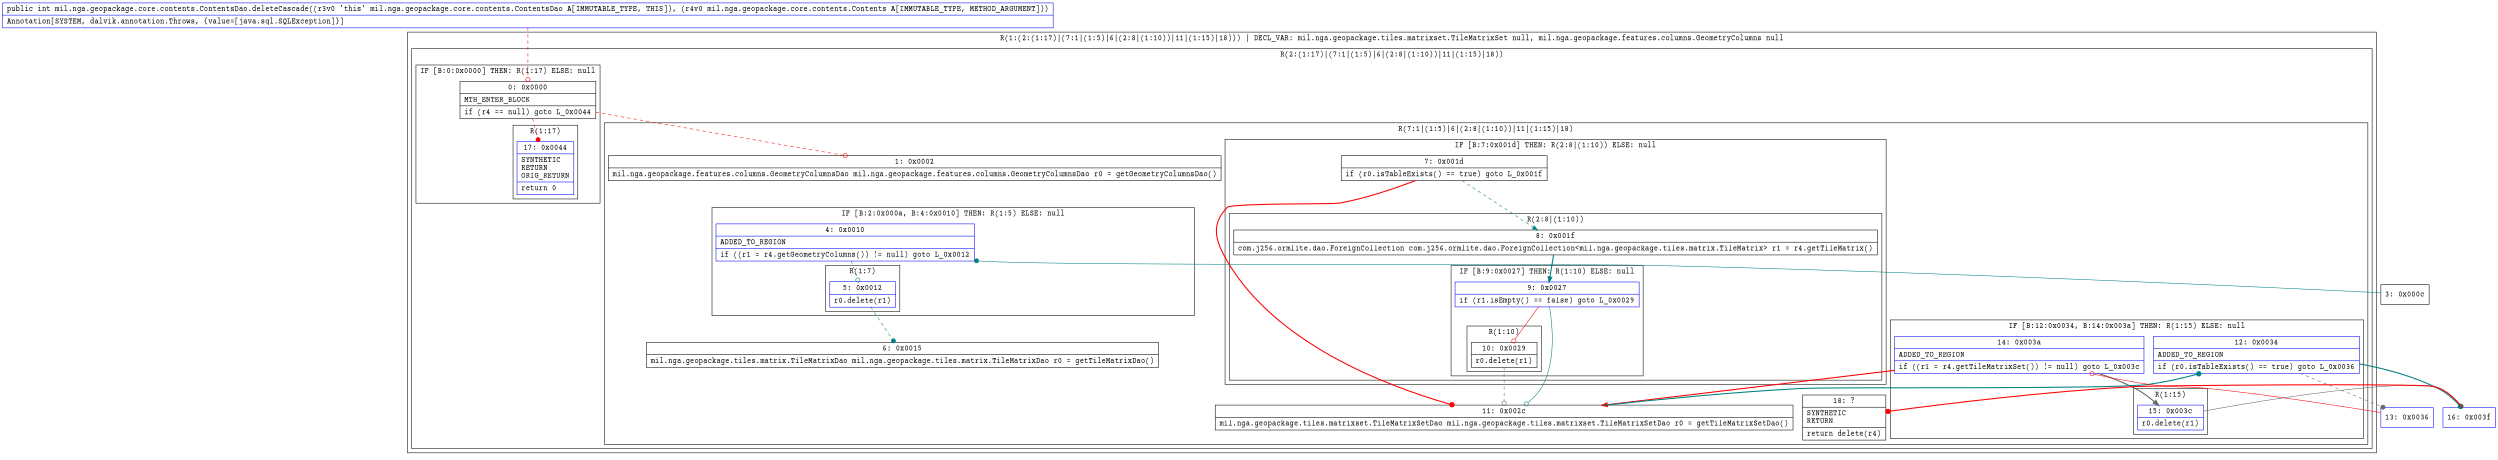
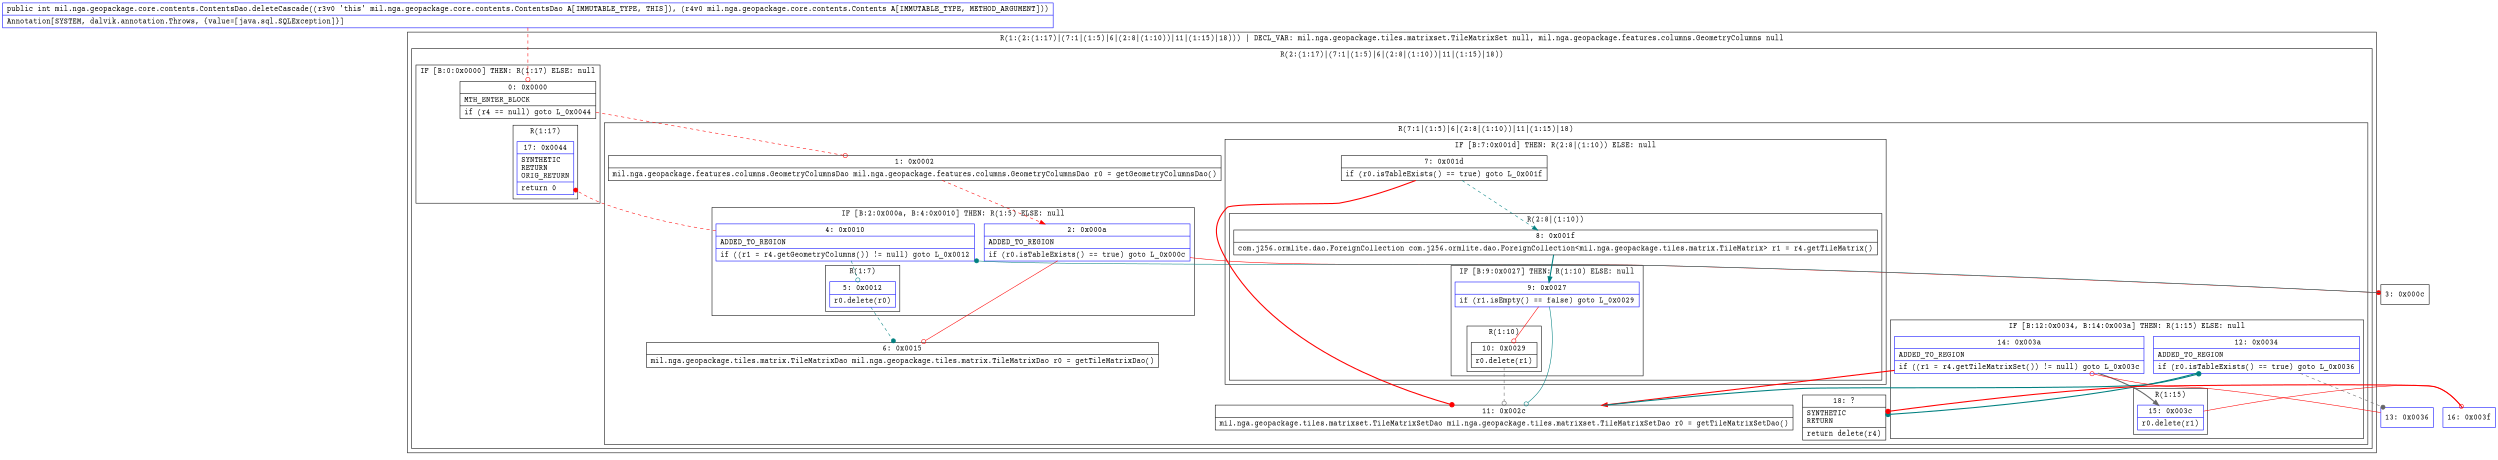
(535, 129) -> (645, 216)
none -> (1087, 242)
(863, 301) -> (863, 301)
(2412, 378) -> (2044, 400)
(2334, 391) -> (2334, 391)
